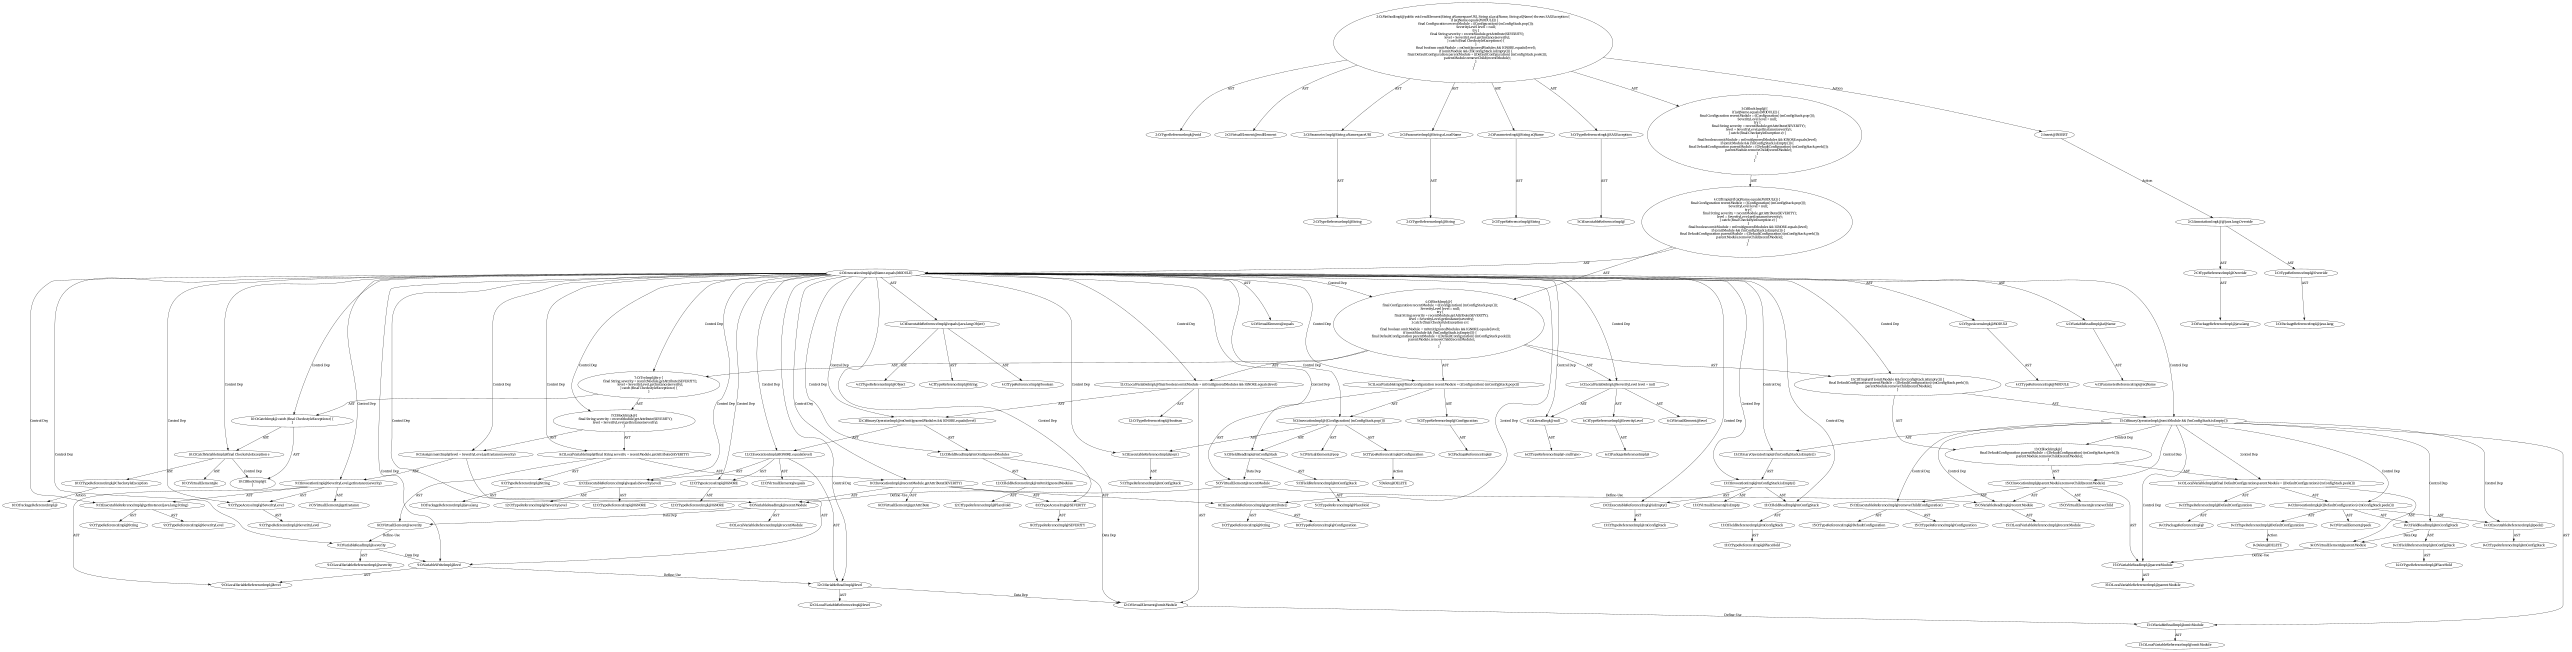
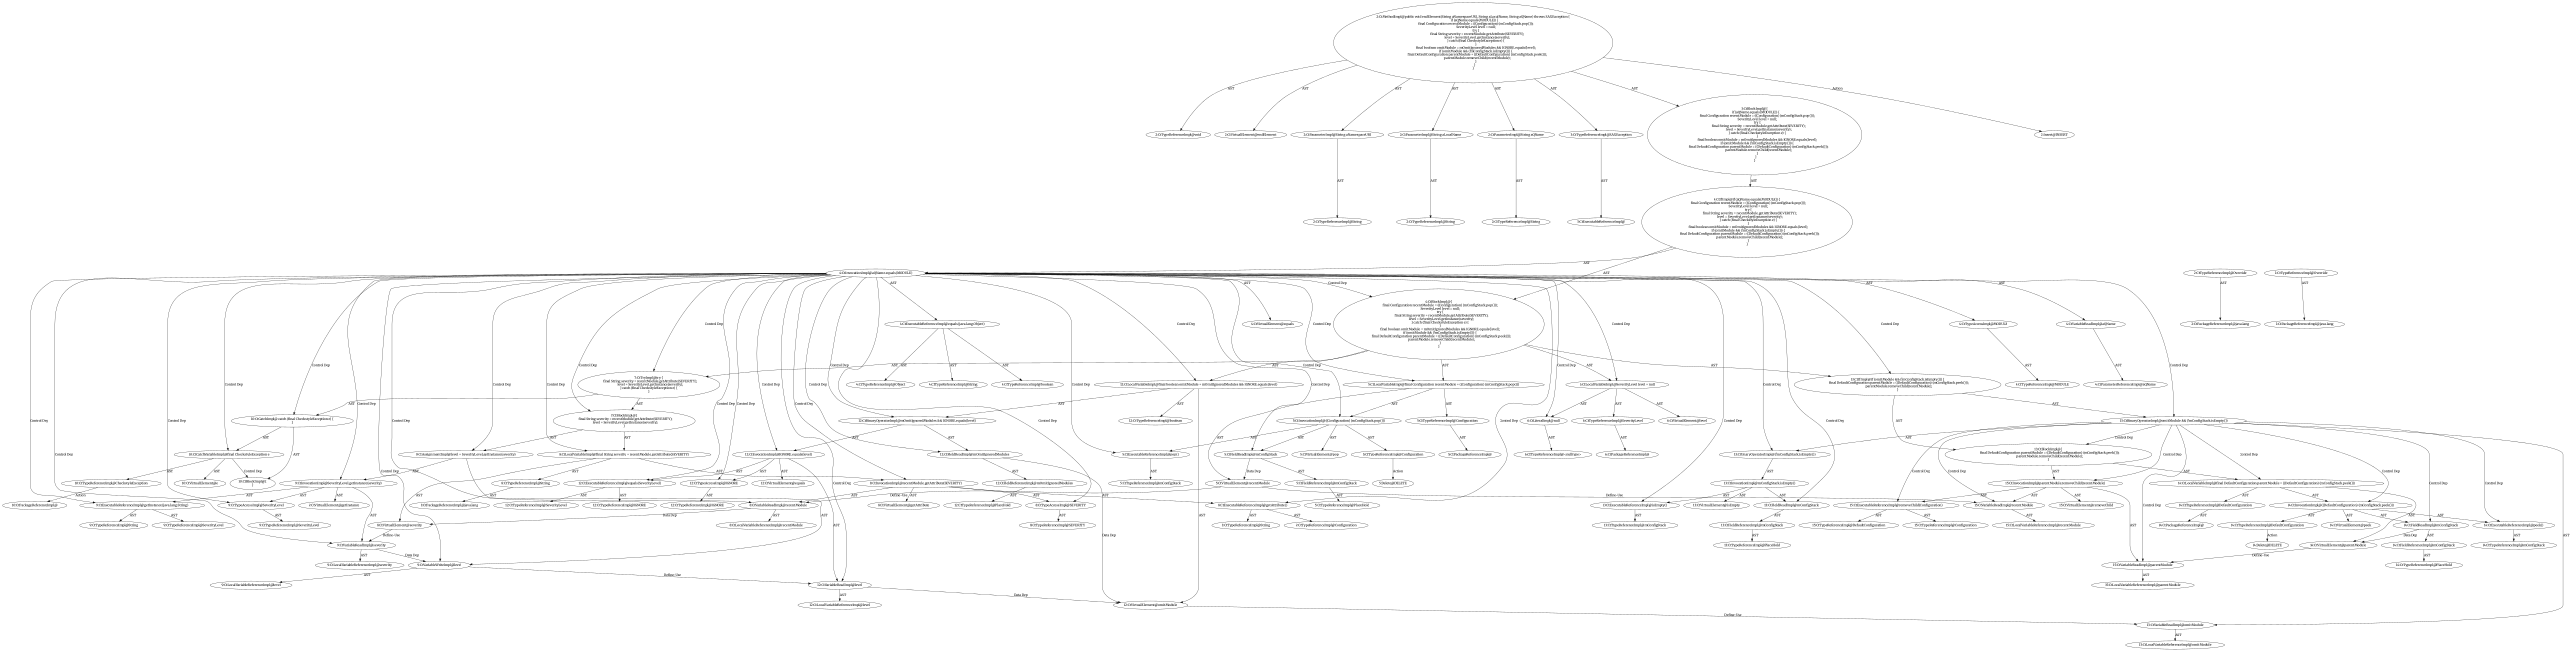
(2220, 222) -> none
(1444, 277) -> none
(90, 497) -> (372, 509)
(1326, 525) -> (1326, 525)
